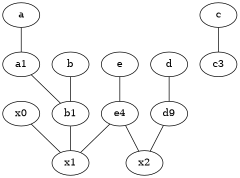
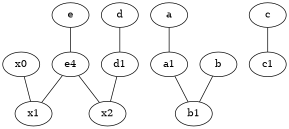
(218, 64) -> (268, 64)
(169, 114) -> (120, 64)
(71, 138) -> none
